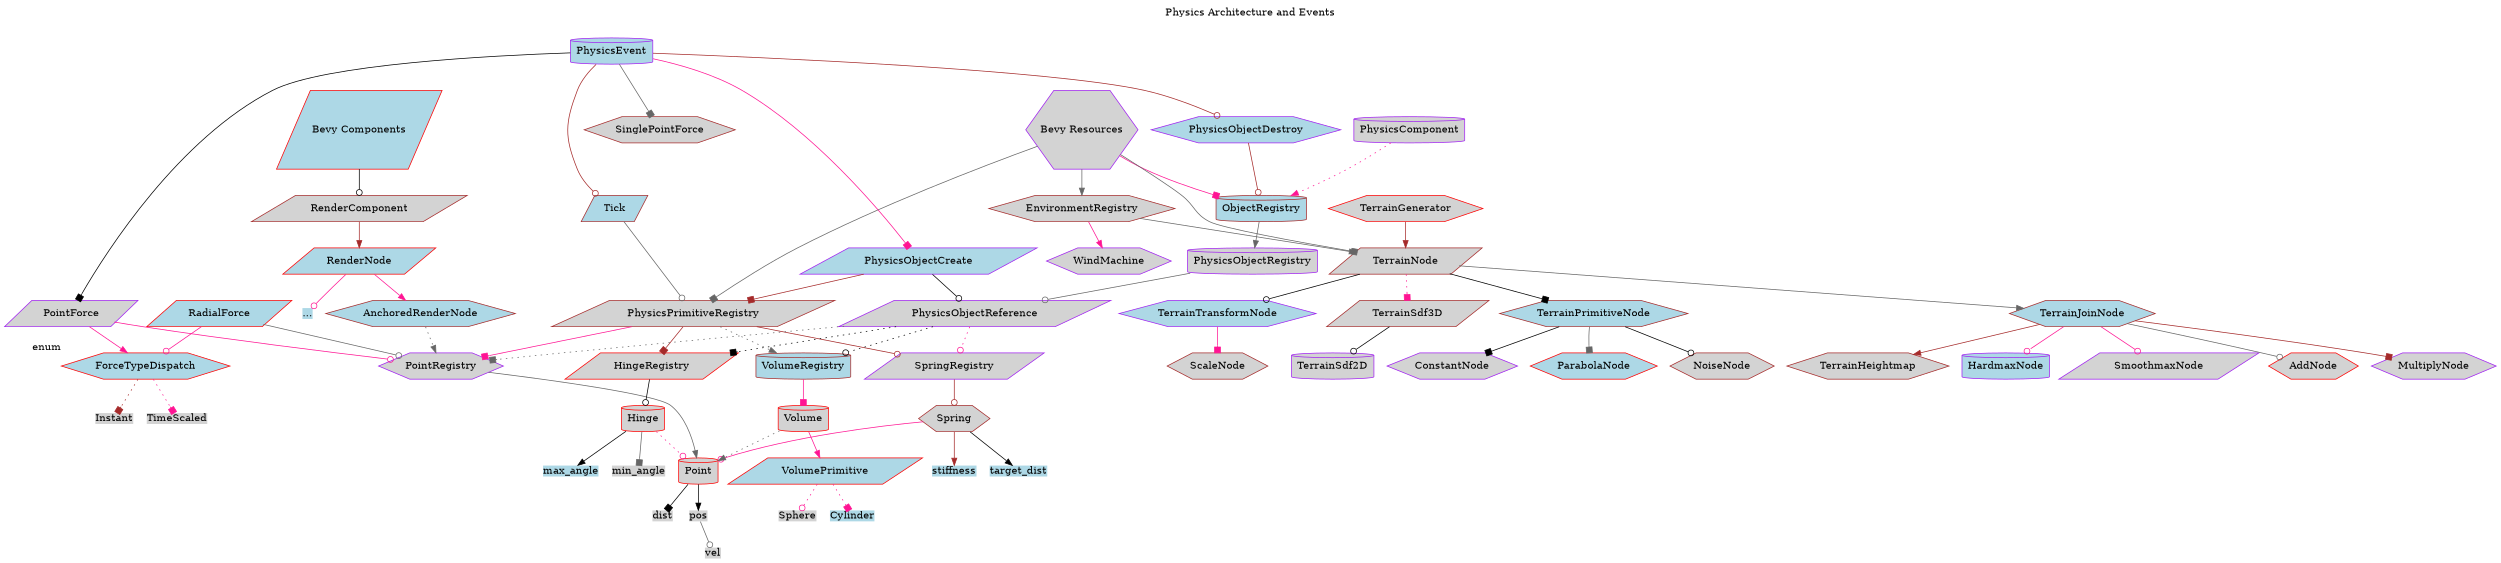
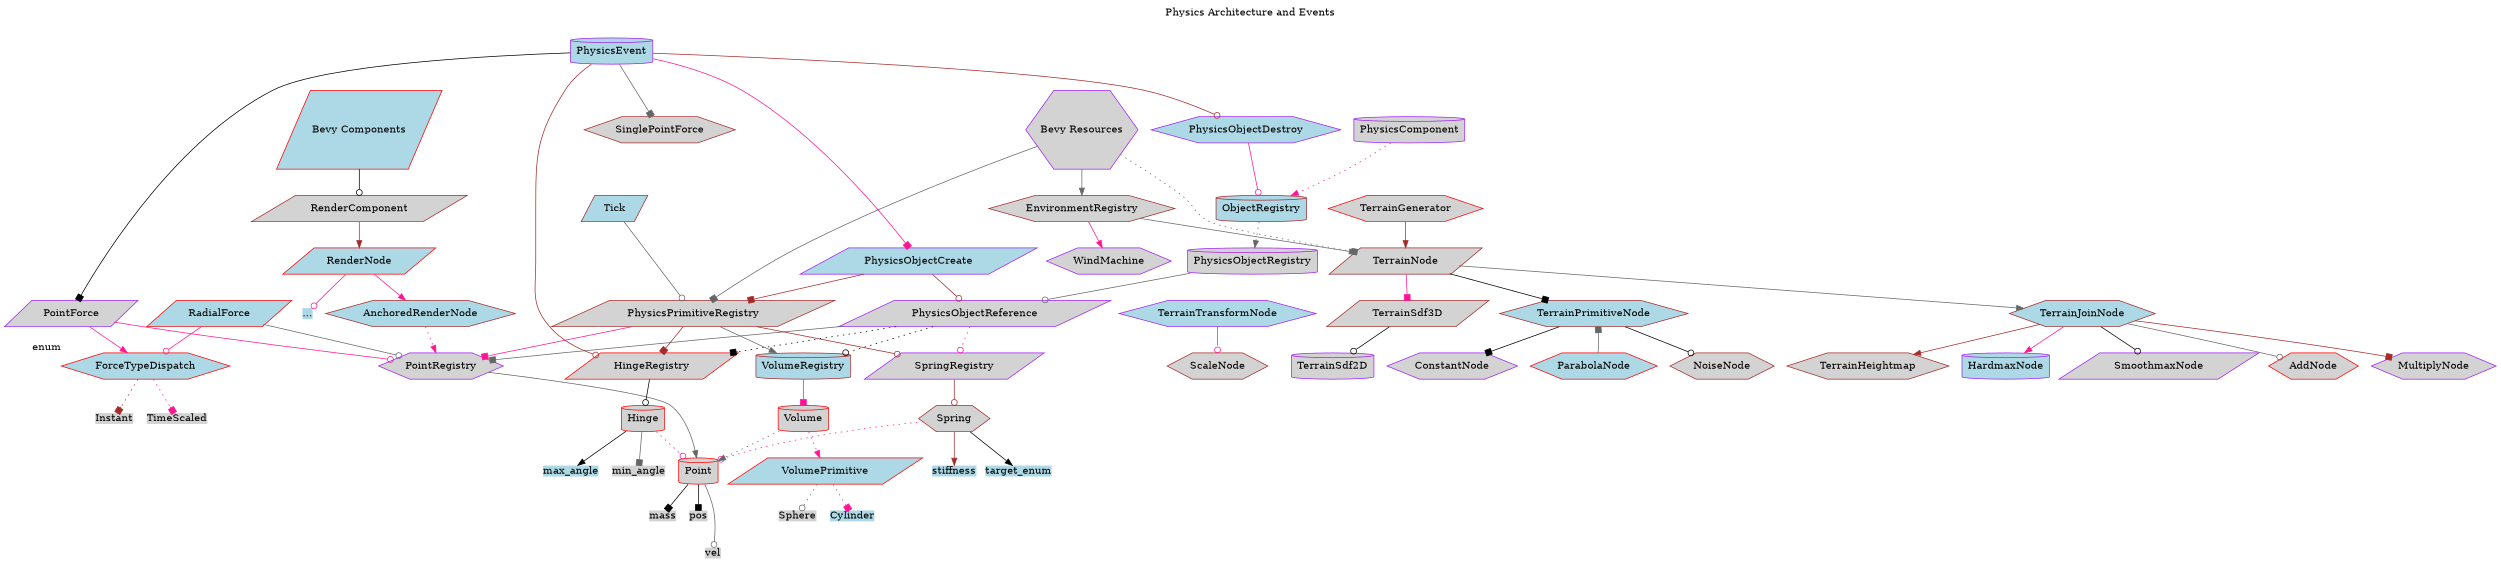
(568, 127) -> (536, 215)
(1253, 166) -> (1253, 166)
(1164, 178) -> none
(1224, 226) -> (1224, 226)
(1258, 229) -> (1258, 229)
(1407, 284) -> (1407, 284)
(944, 285) -> (944, 285)
(1315, 286) -> none
(429, 336) -> (429, 336)
(1217, 336) -> (1217, 336)
(1589, 336) -> (1599, 344)
(2047, 338) -> (2047, 338)
(2118, 338) -> (2118, 338)
(749, 340) -> (749, 340)
(679, 342) -> (679, 342)
(823, 435) -> (823, 435)
(813, 441) -> (813, 441)
(1018, 471) -> (1018, 471)
(698, 494) -> (698, 494)
(811, 495) -> (811, 495)
(663, 516) -> (663, 516)
(705, 532) -> (714, 512)
